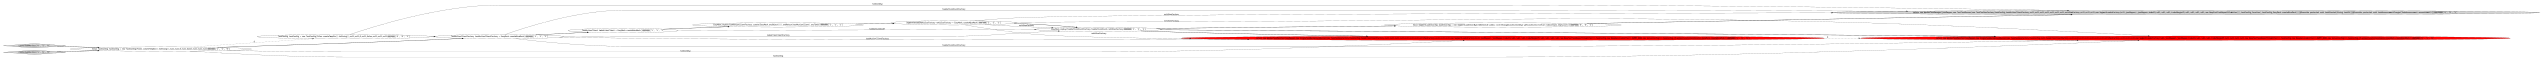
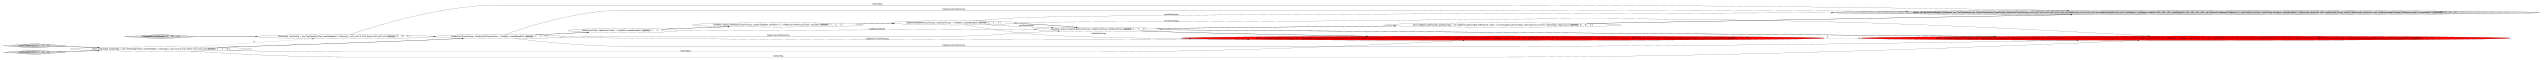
none -> (161, 37)
